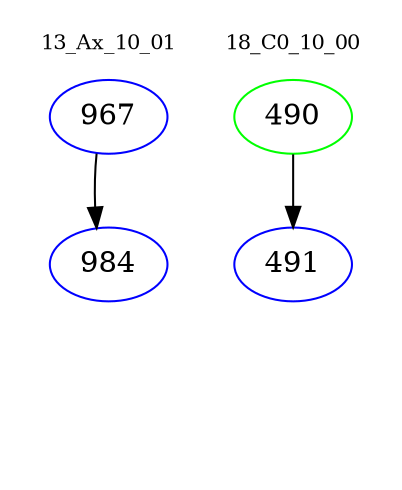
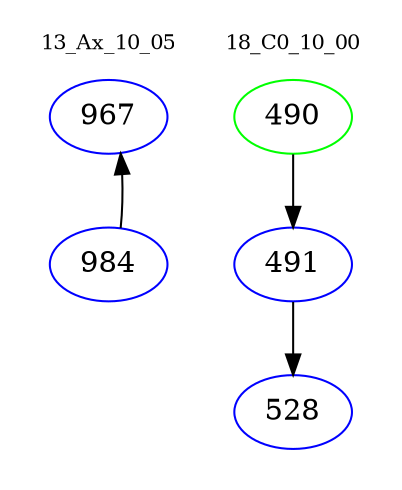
(109, 44) -> (109, 44)
(95, 180) -> (122, 201)
none -> (293, 412)
